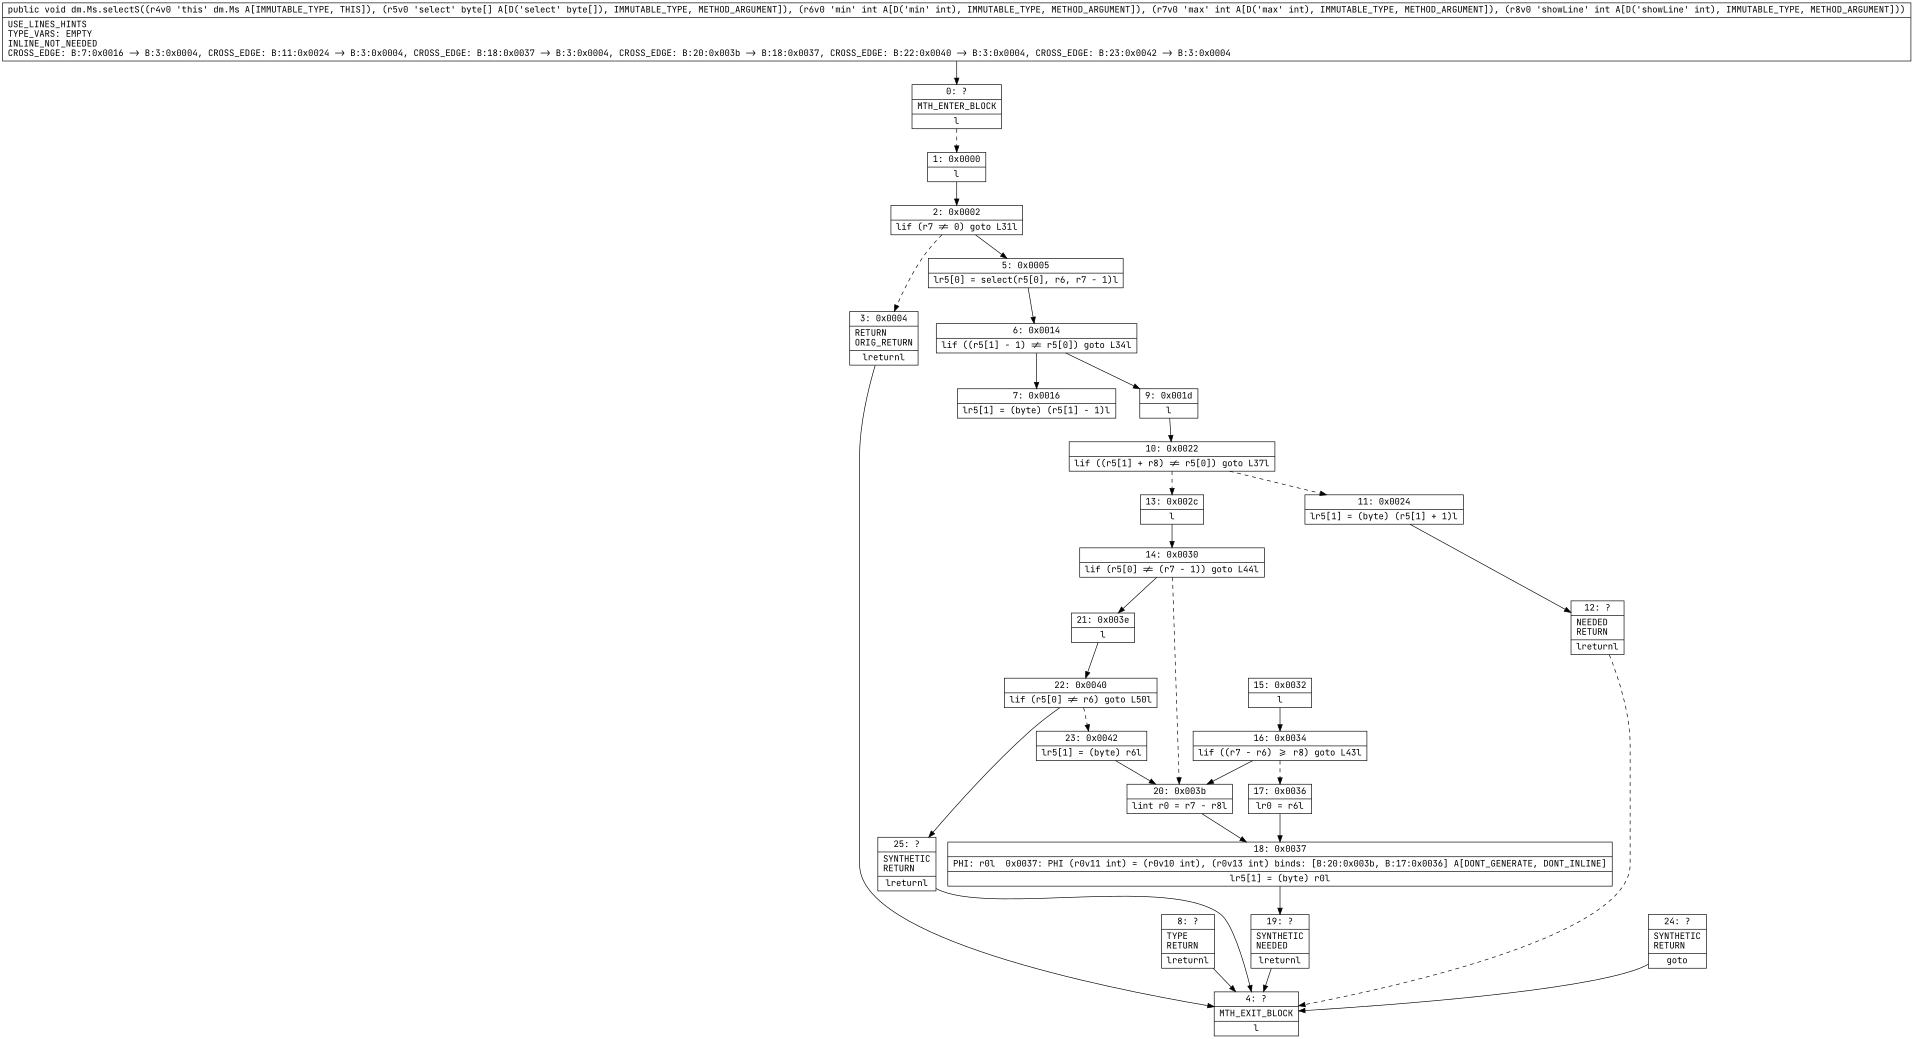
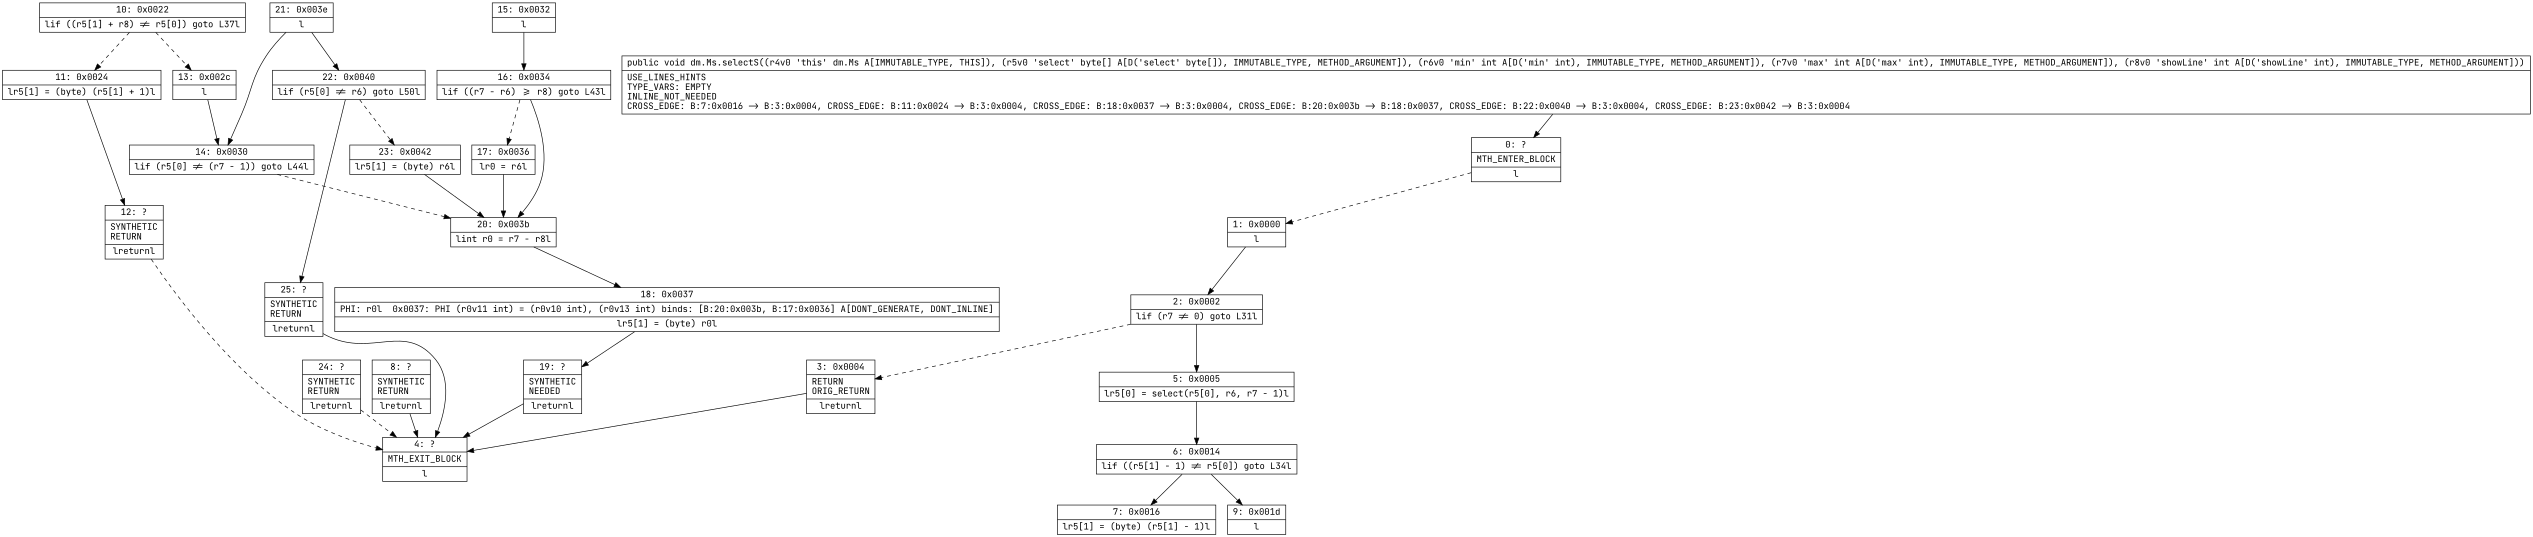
(1170, 427) -> none
(1140, 593) -> (253, 83)
(1592, 623) -> (134, 227)
(1280, 825) -> (503, 193)
(1177, 936) -> (401, 382)
(1677, 961) -> (332, 406)
(1478, 996) -> (376, 422)
